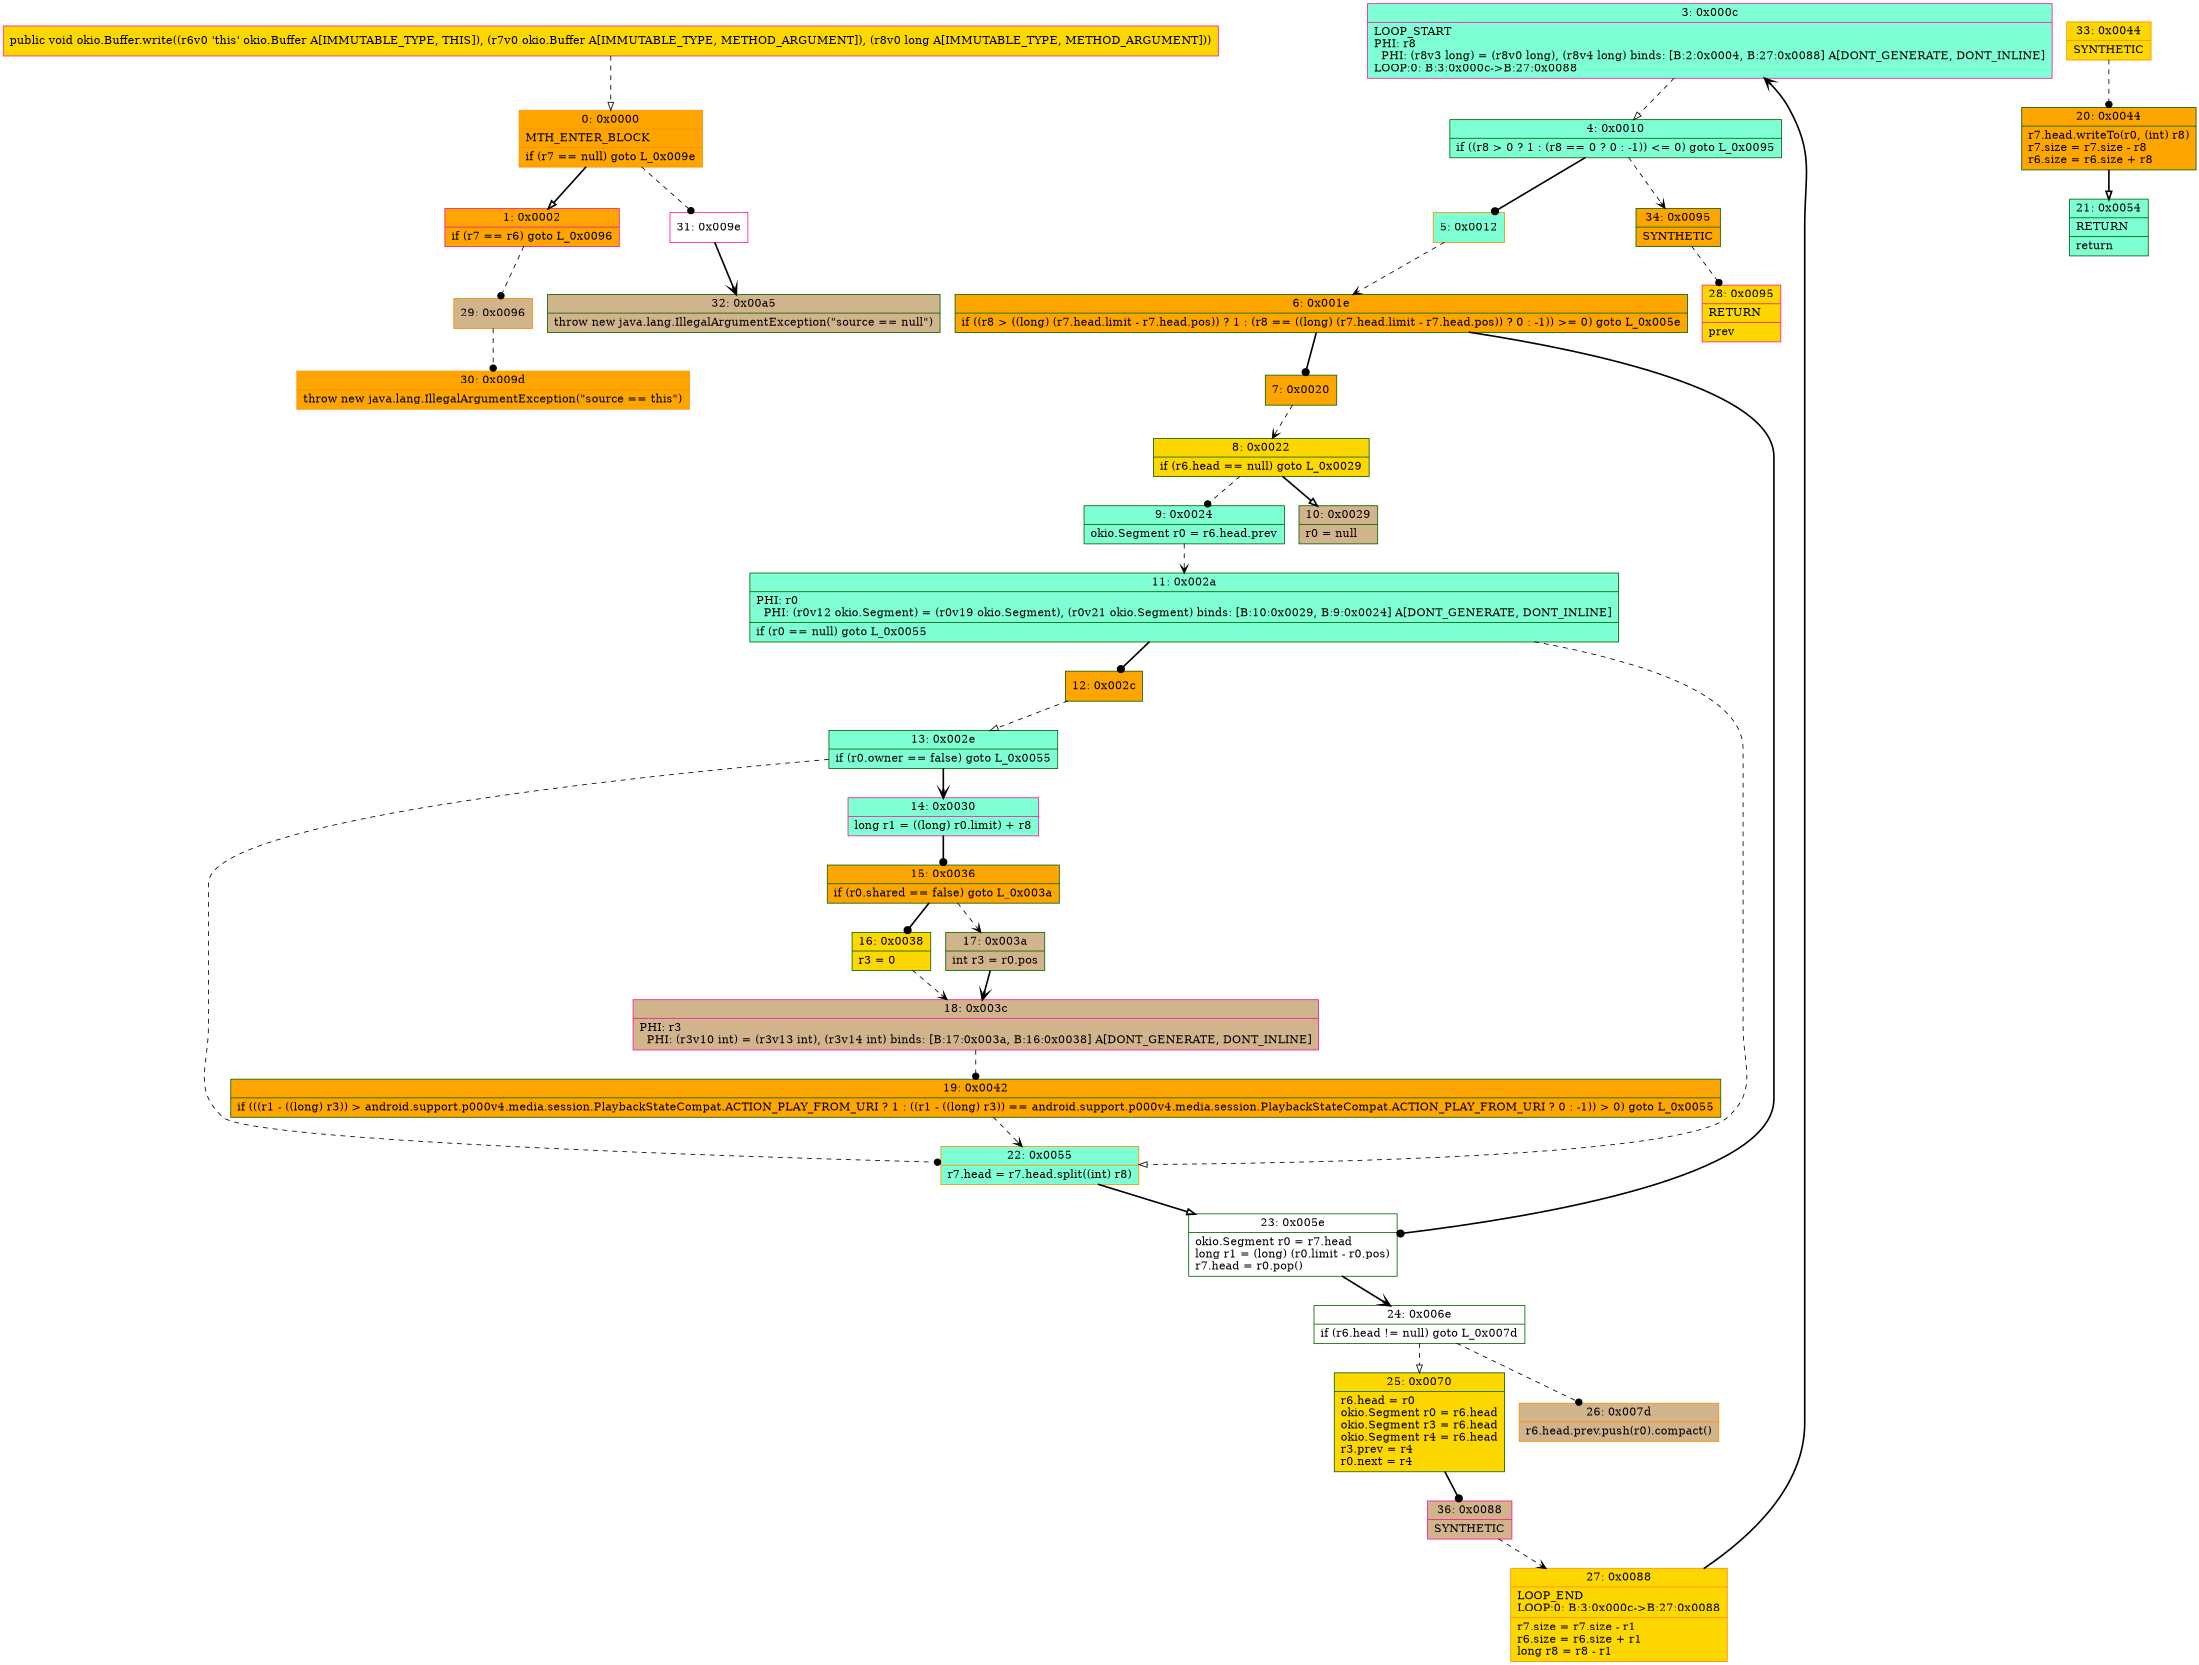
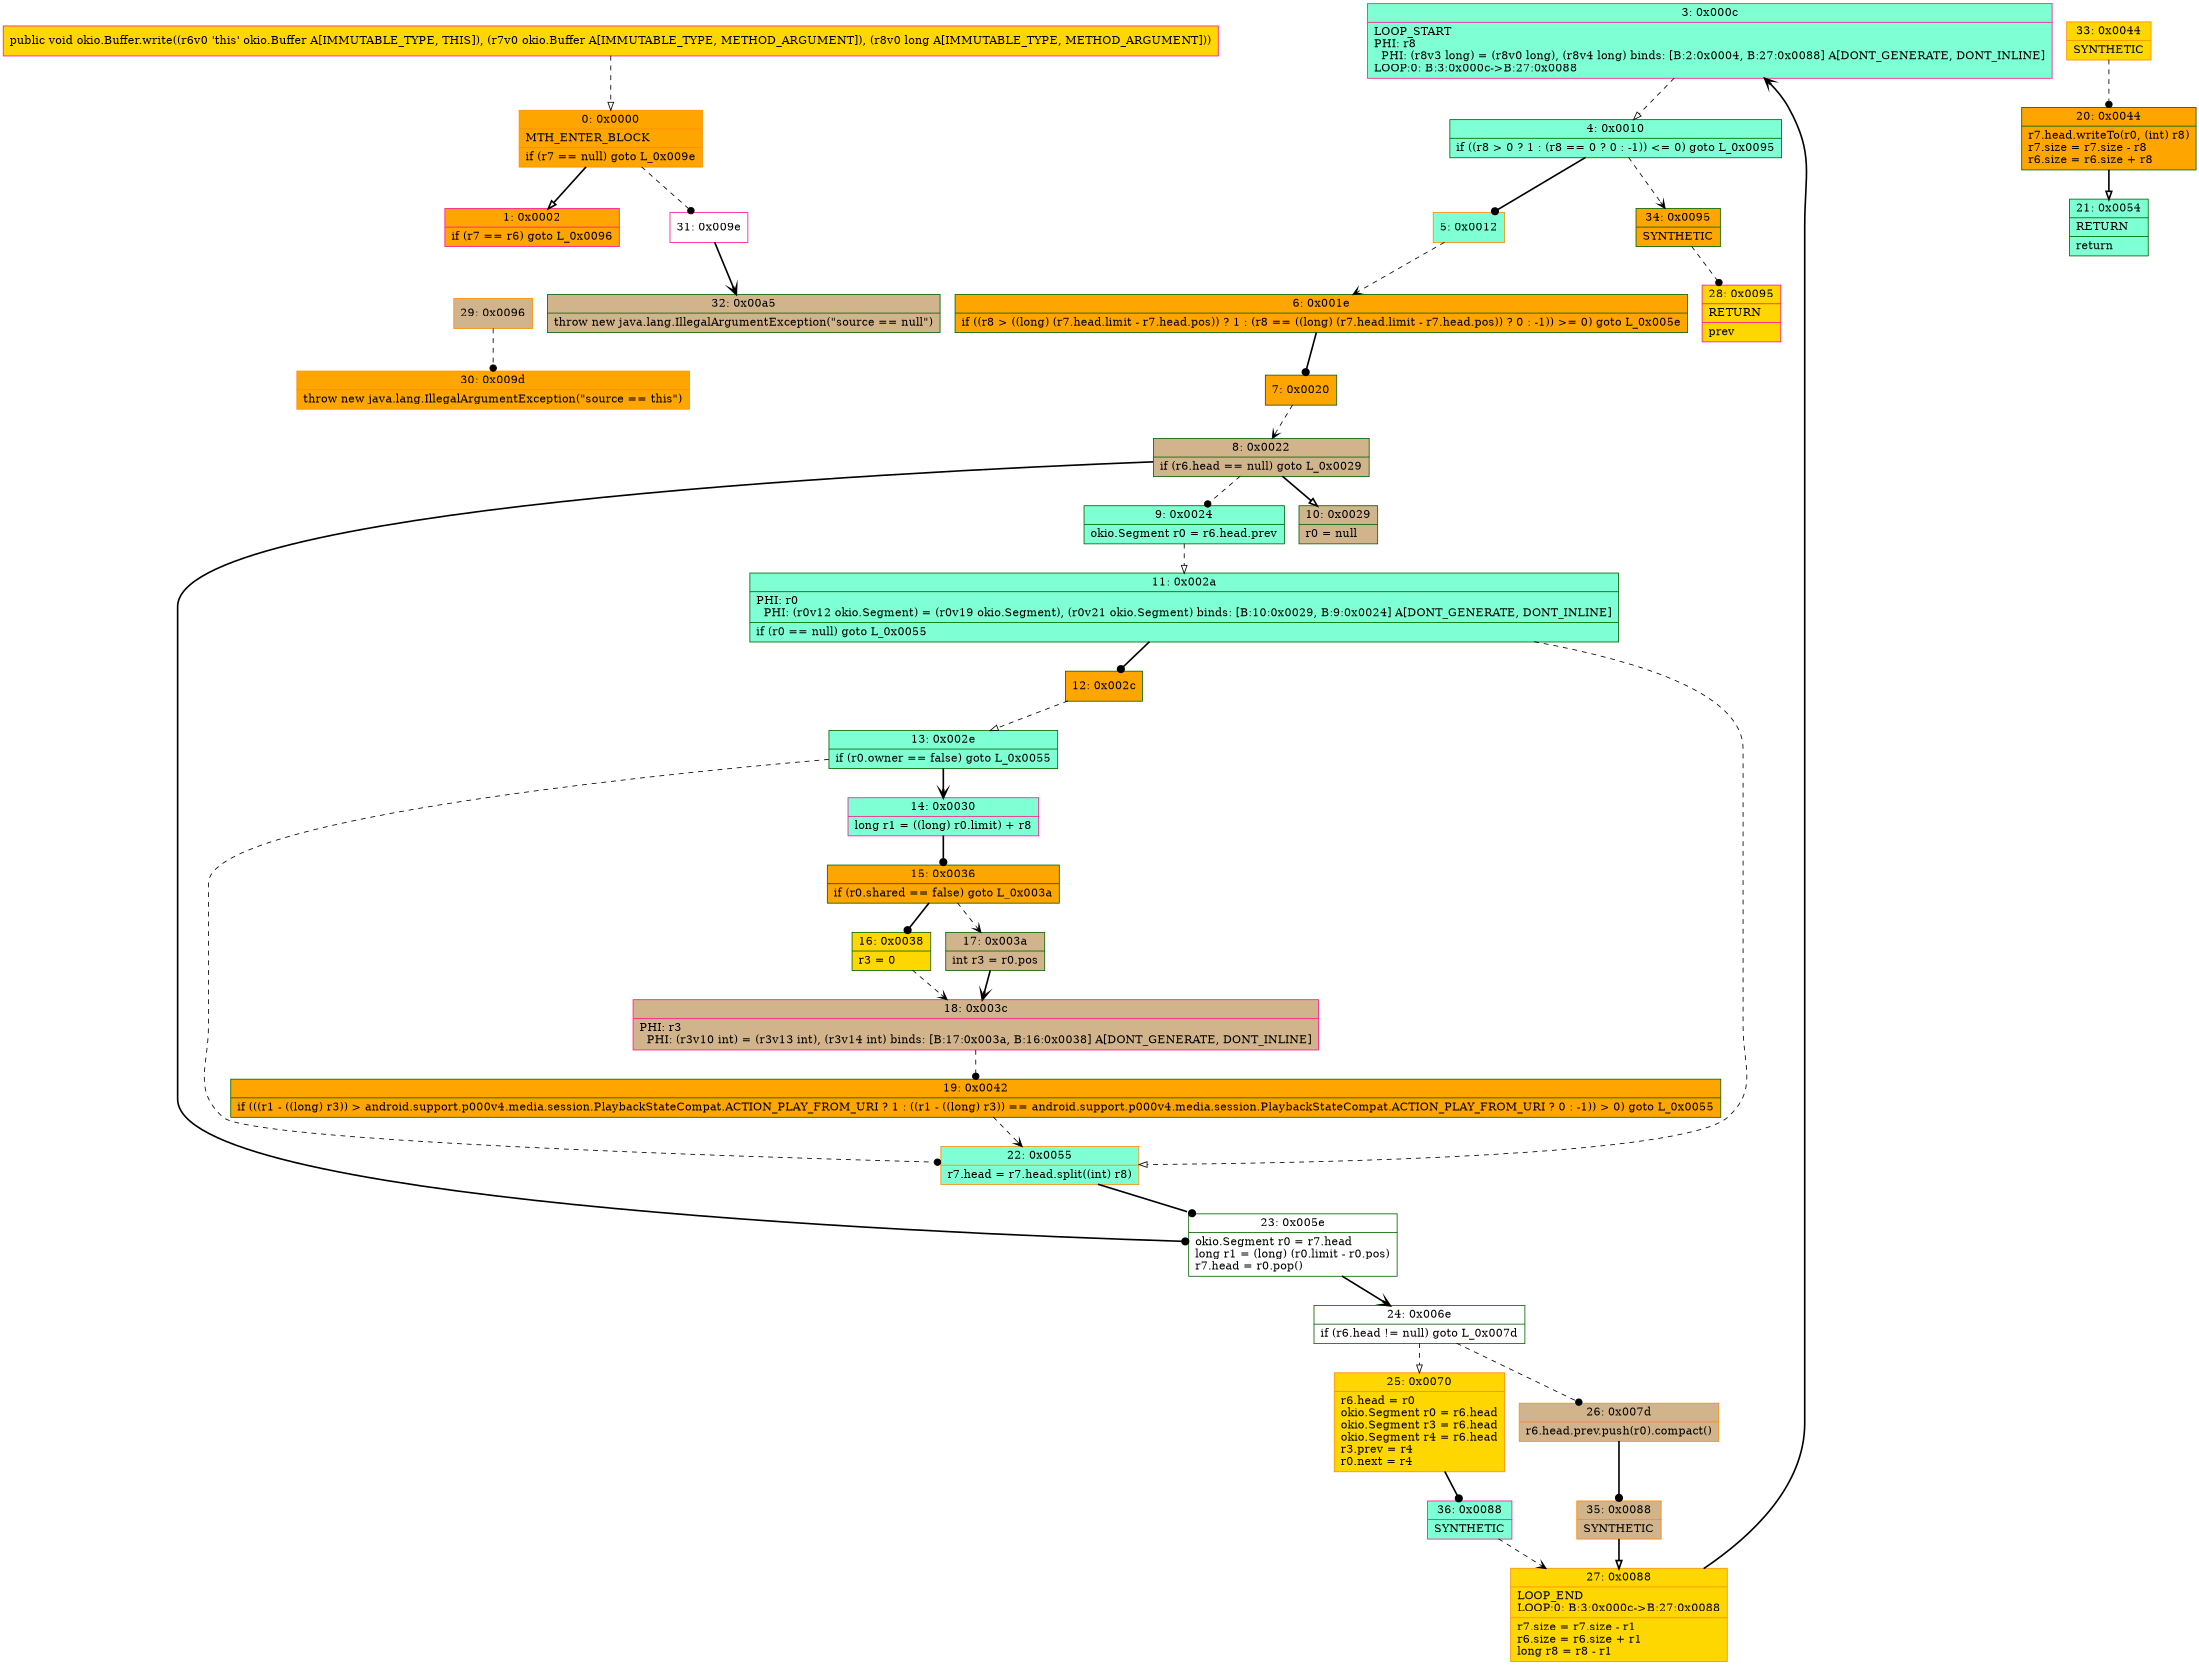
(513, 269) -> none
(1261, 457) -> (1261, 457)
(1184, 554) -> (1184, 554)
(1774, 811) -> (178, 867)
(1142, 1198) -> (1142, 1198)
(1419, 1422) -> (1419, 1422)
(1470, 1520) -> (1470, 1520)
none -> (1619, 1520)
